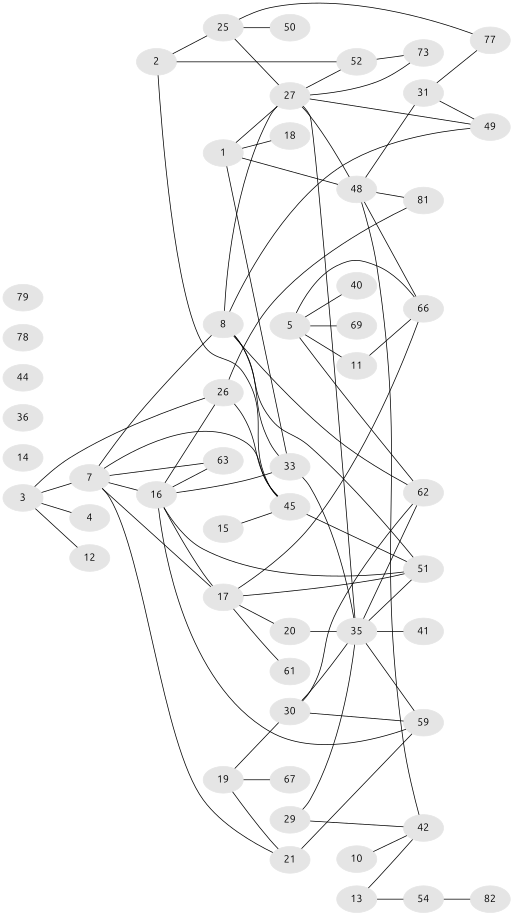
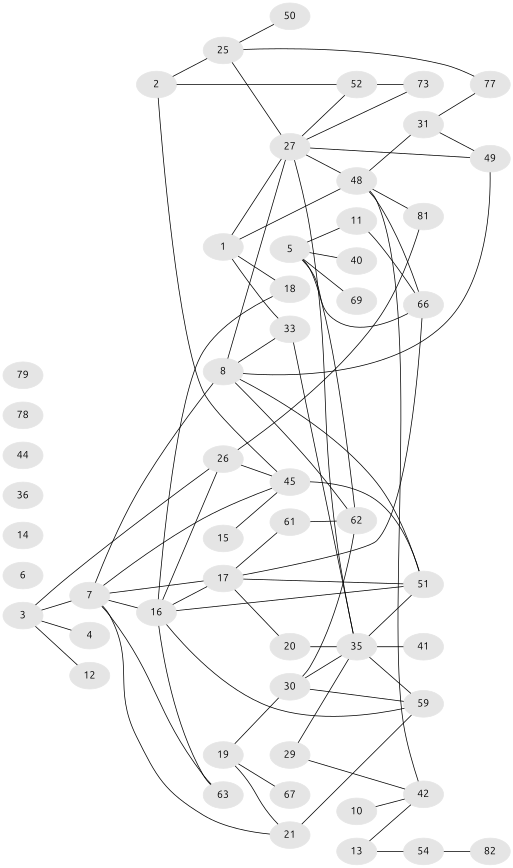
(225, 485) -> (178, 438)
(395, 551) -> (323, 521)
none -> (23, 576)
